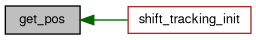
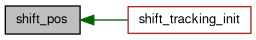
(43, 20) -> (43, 20)
